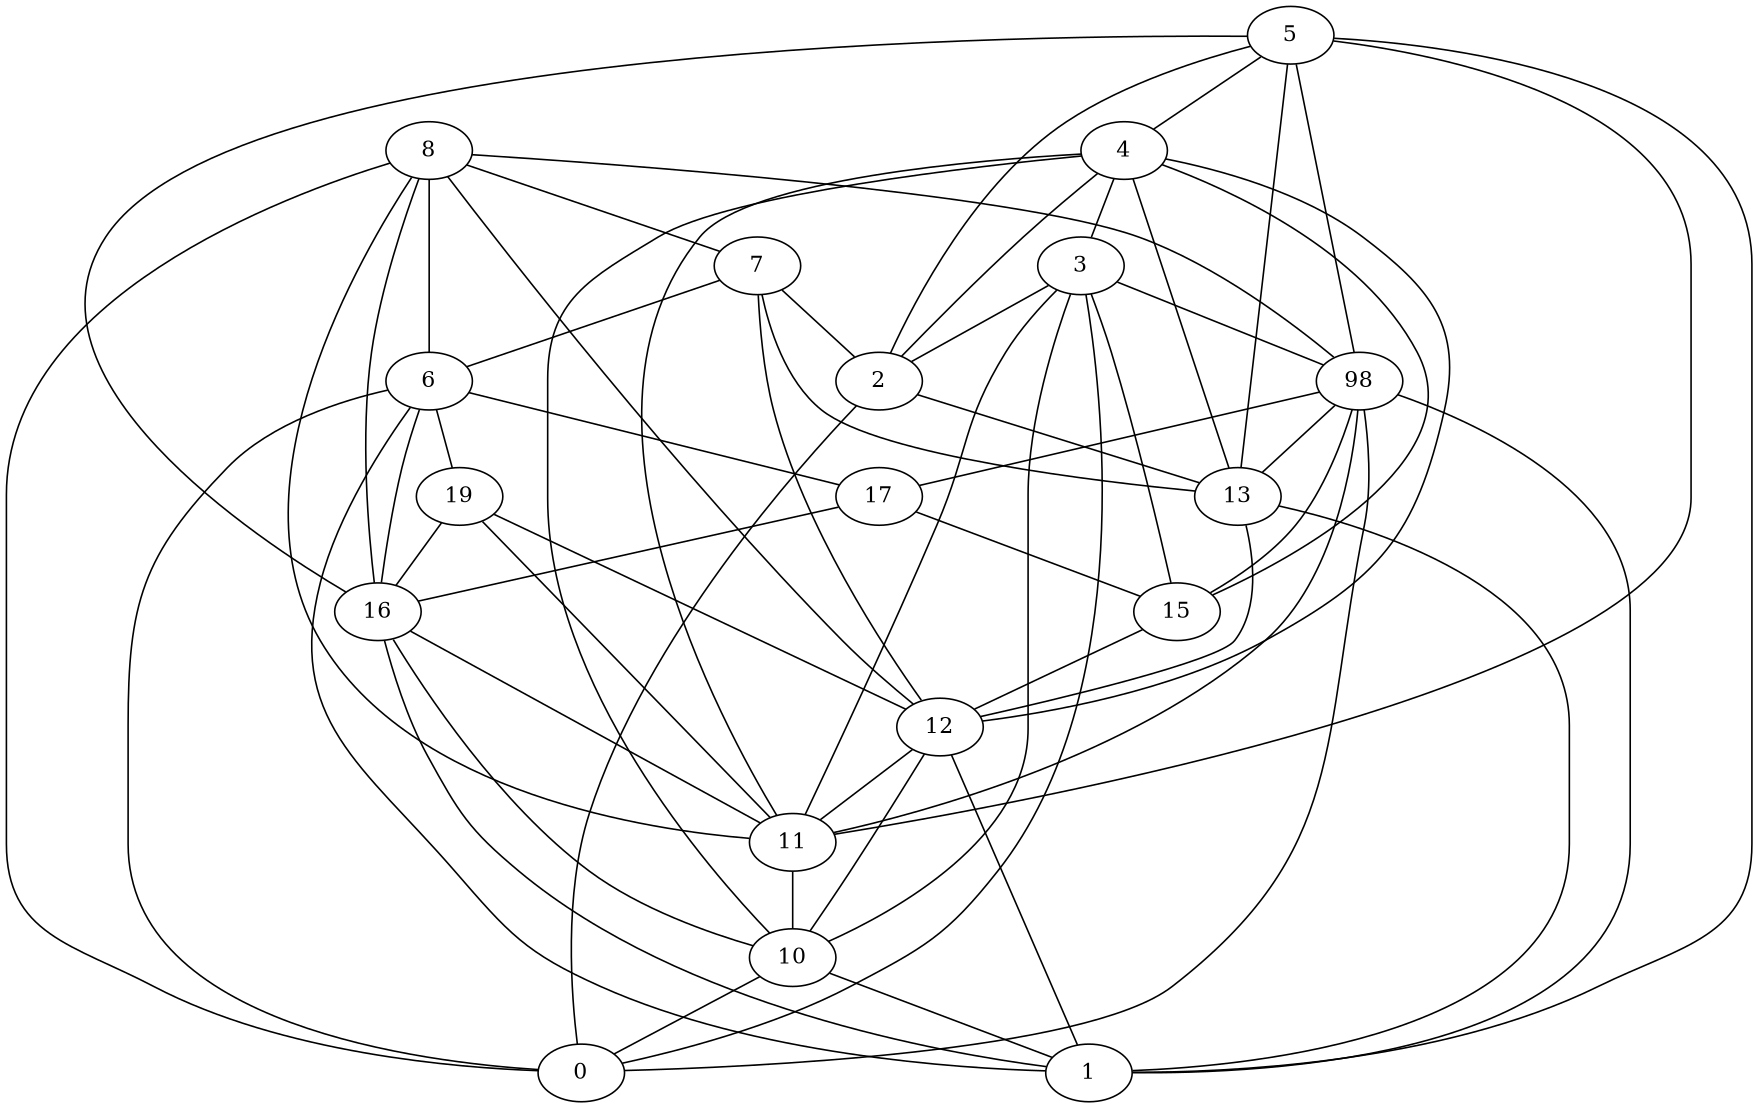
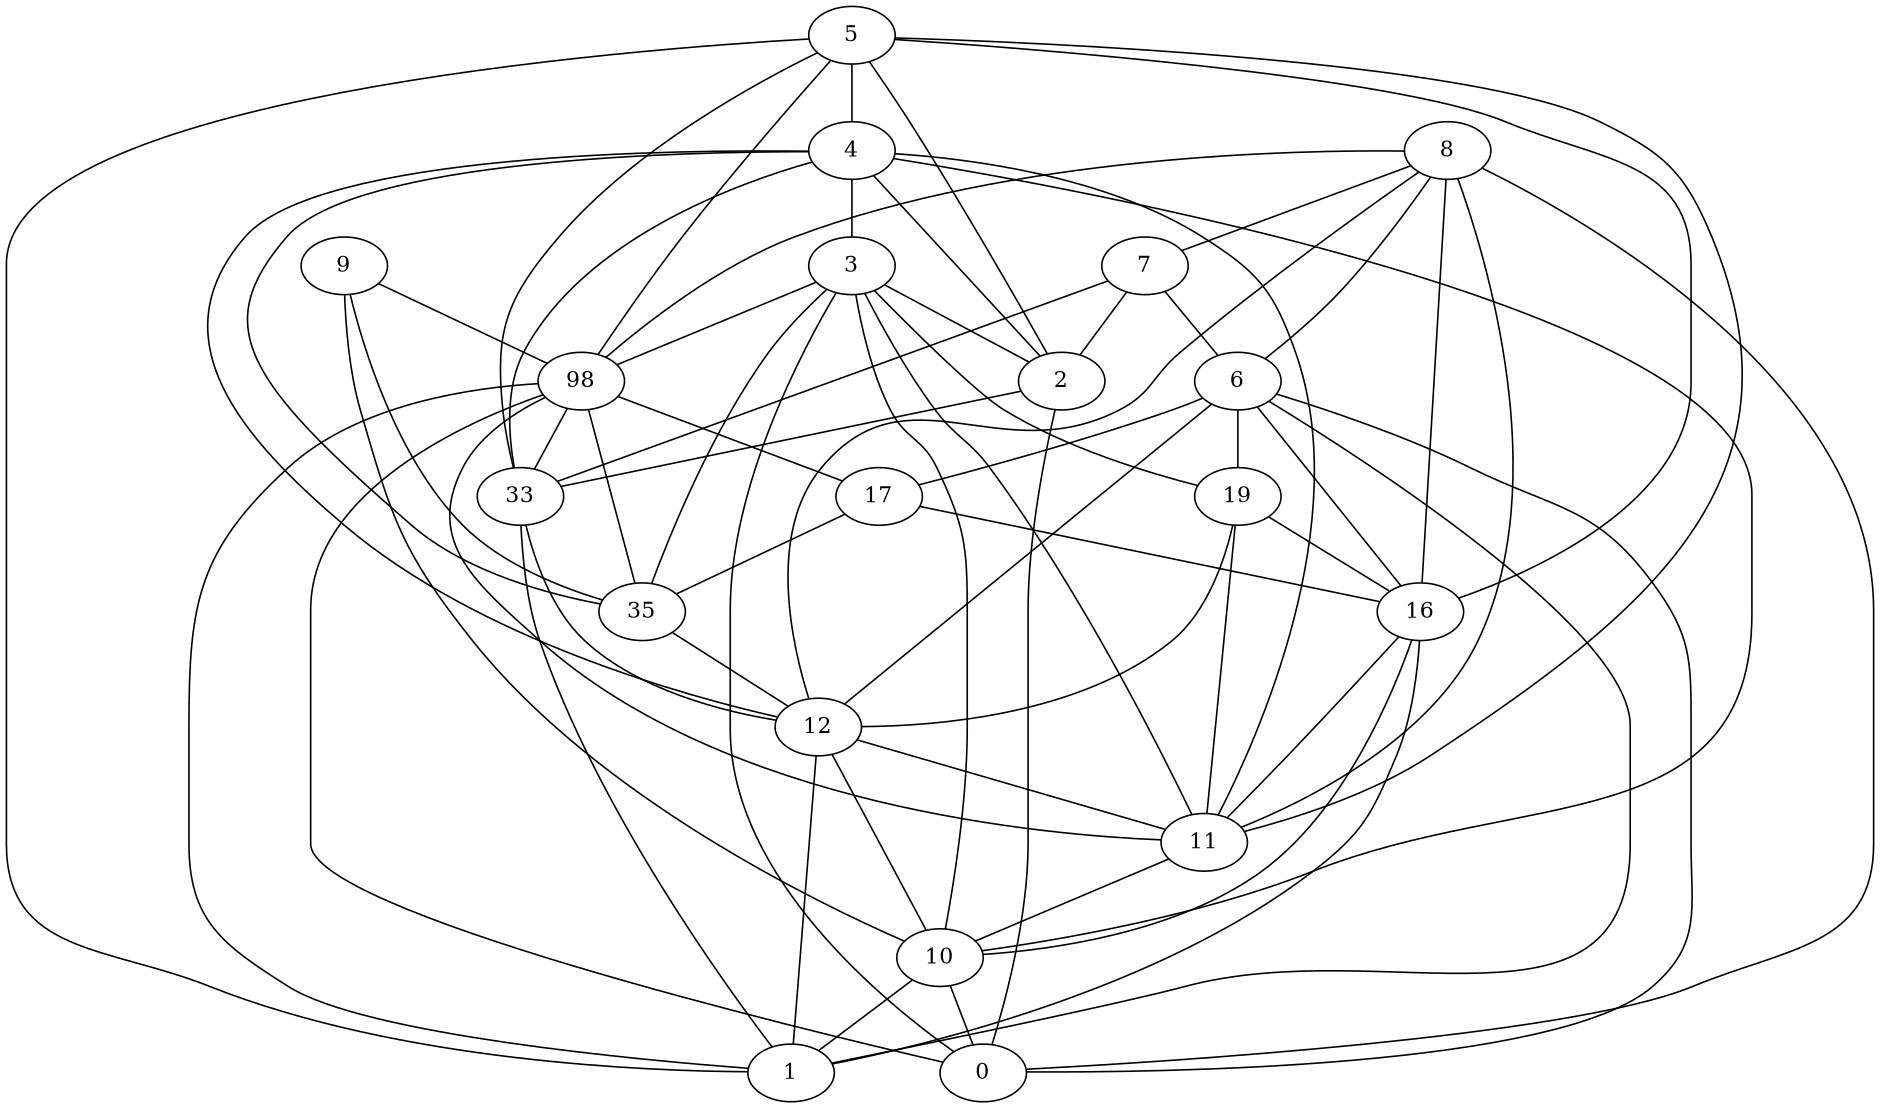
none -> (344, 266)
none -> (1018, 418)
(1238, 496) -> (520, 496)
(805, 499) -> (1019, 562)
(1177, 612) -> (642, 612)
